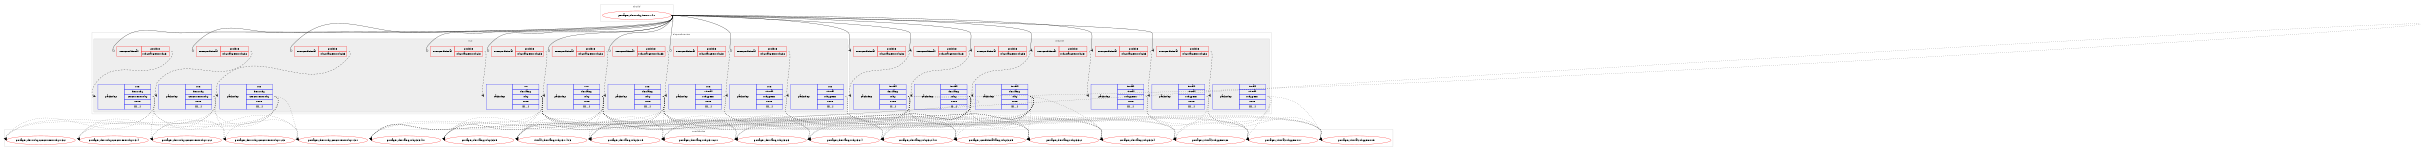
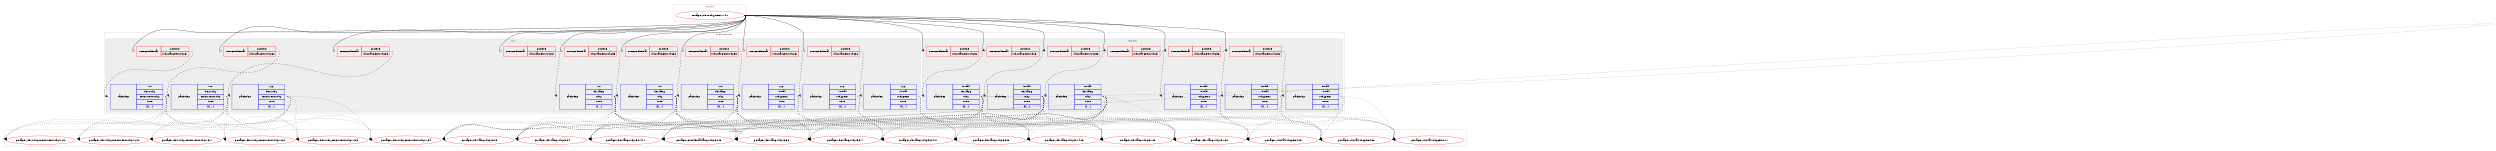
none -> (333, 140)
(553, 140) -> (1064, 140)
